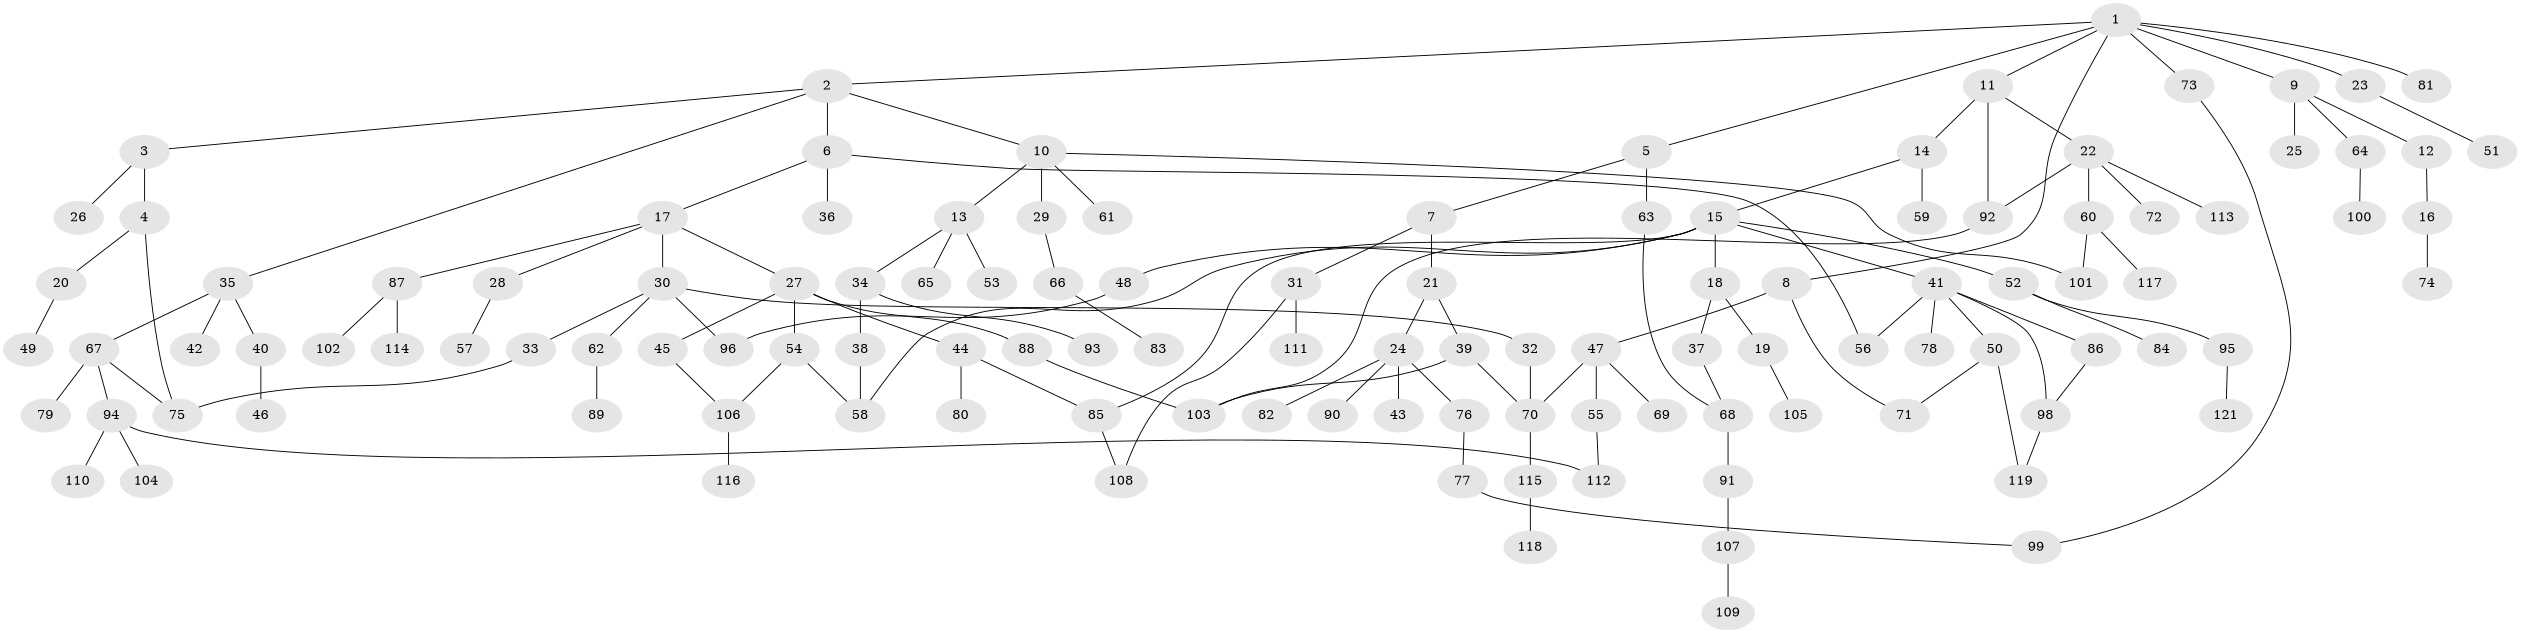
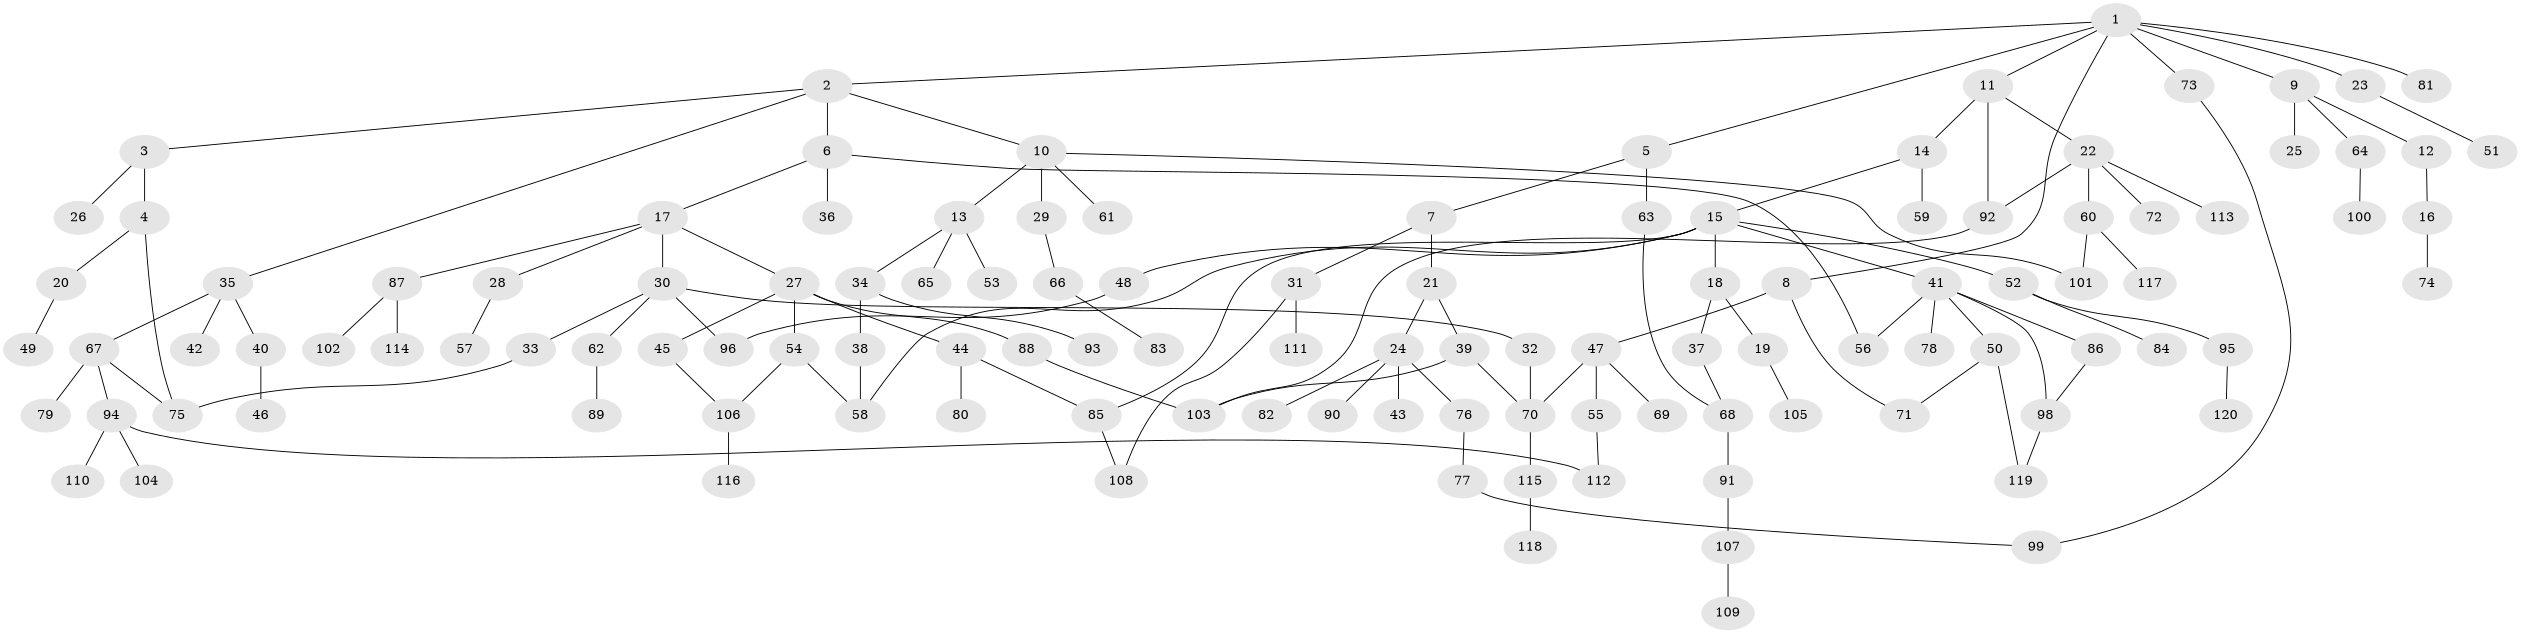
(2226, 416) -> (2226, 416)
